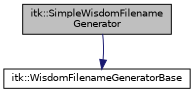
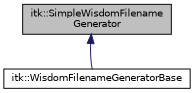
(104, 47) -> (91, 57)
